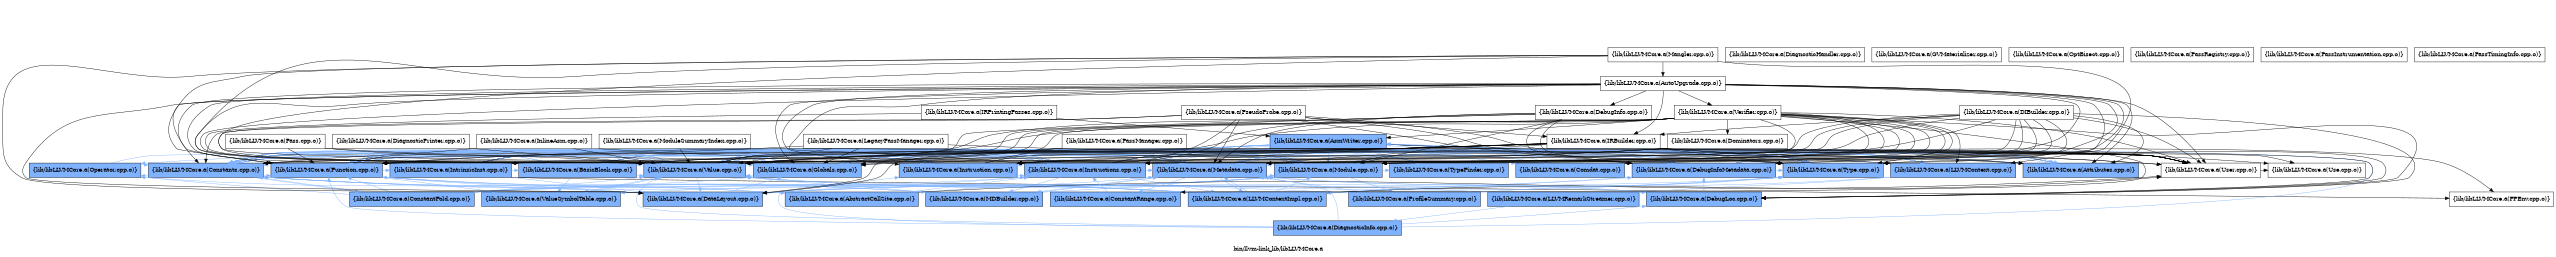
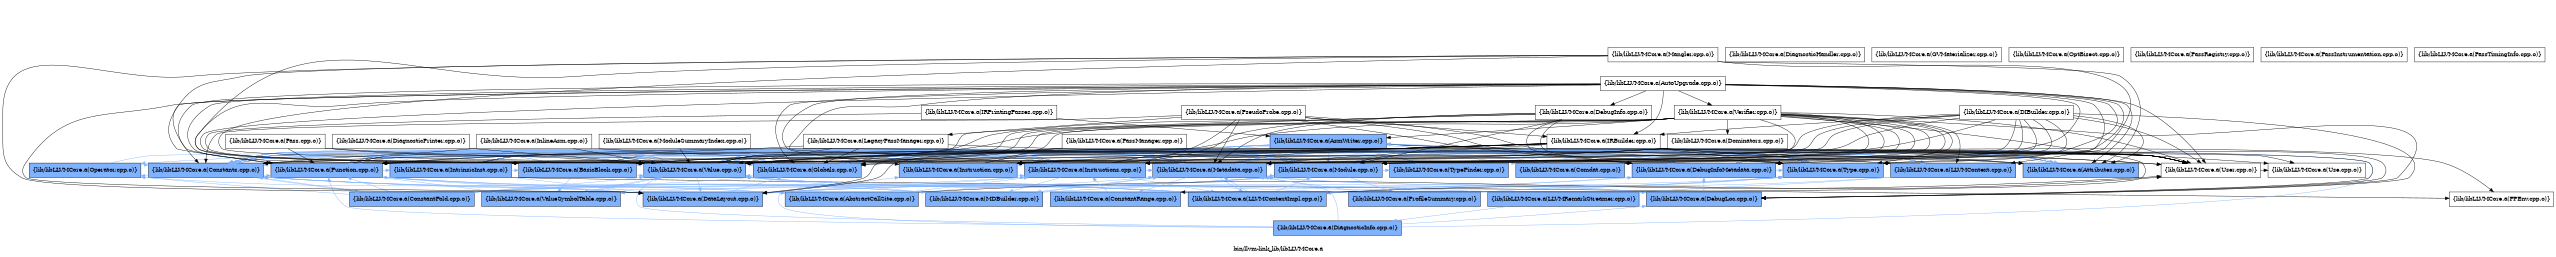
(1663, 67) -> (2099, 72)
(484, 123) -> (1067, 125)
